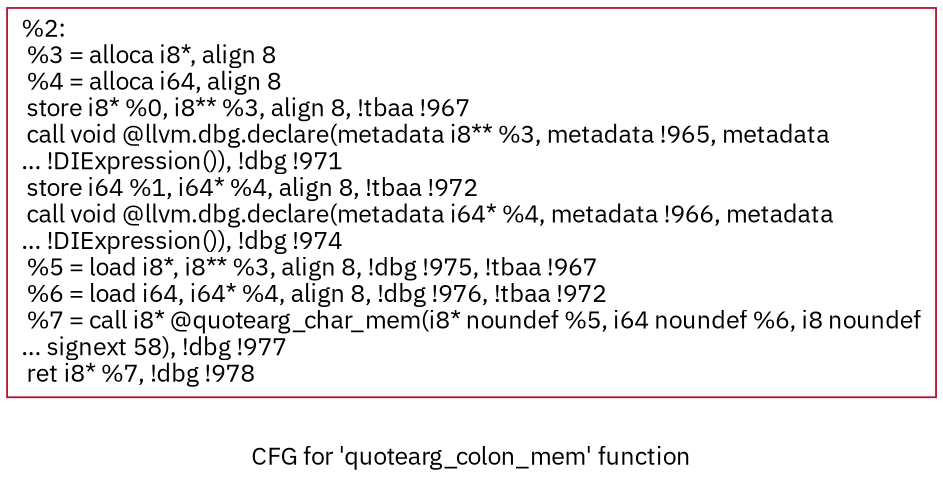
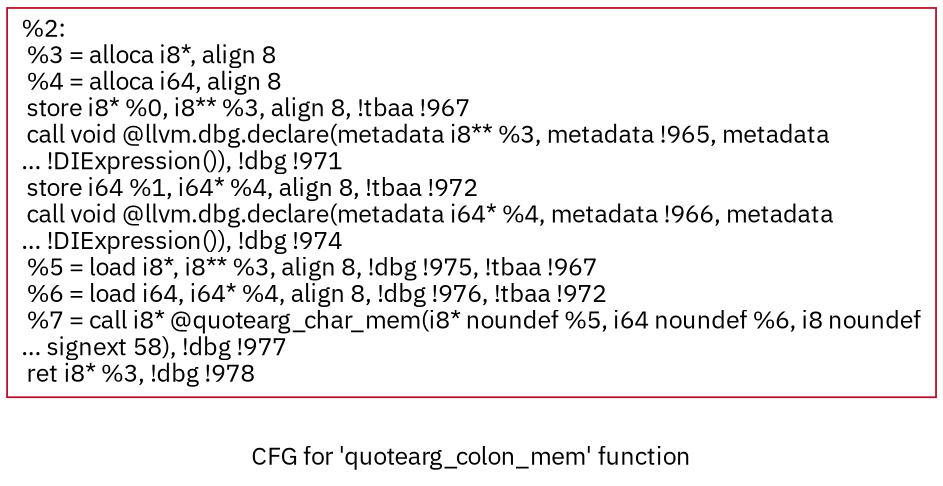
(139, 374) -> (139, 374)
